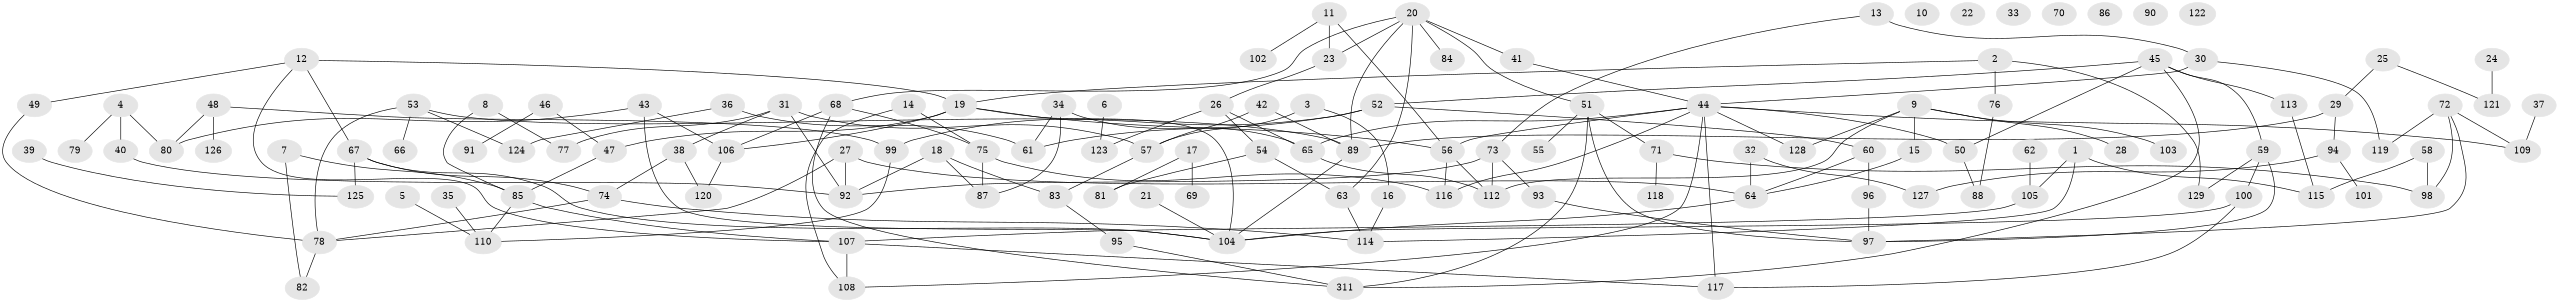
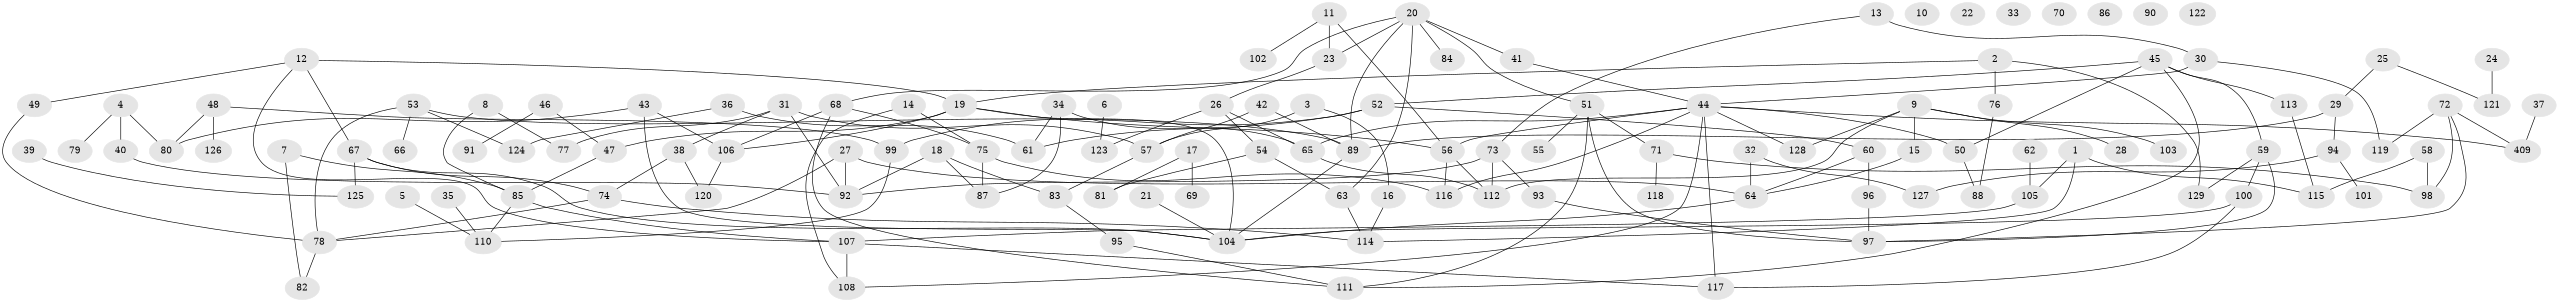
(2523, 151) -> (2523, 151)
(1345, 288) -> (1345, 288)
